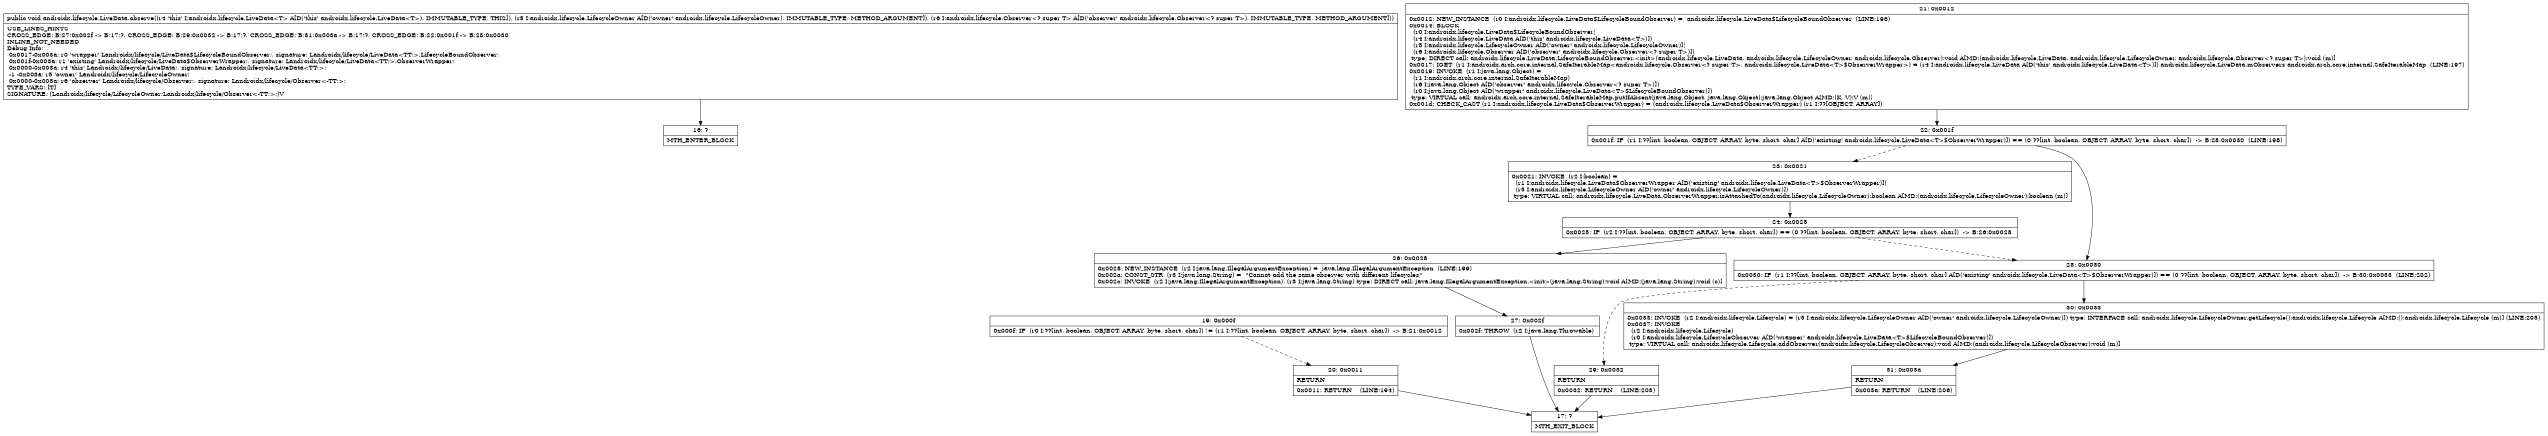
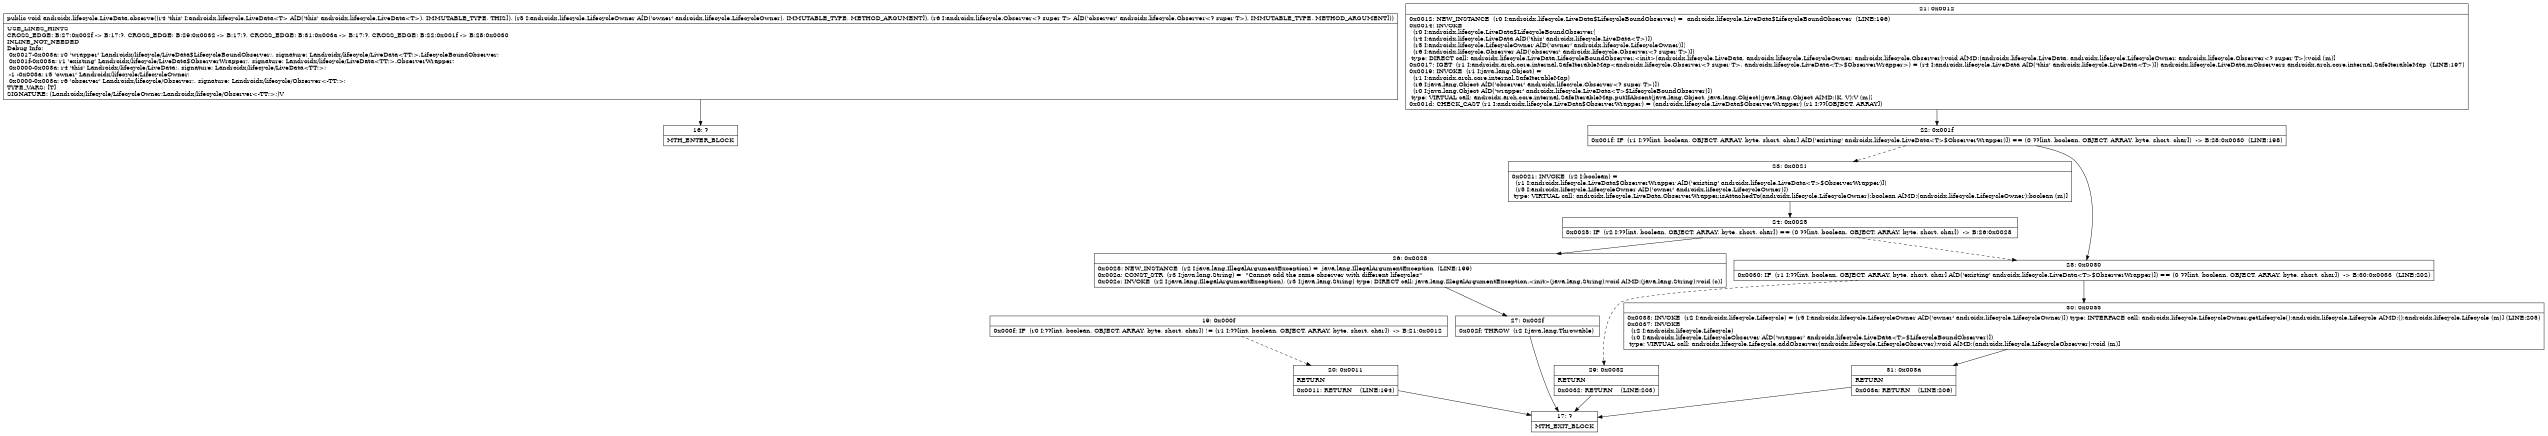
(1436, 26) -> (1438, 26)
